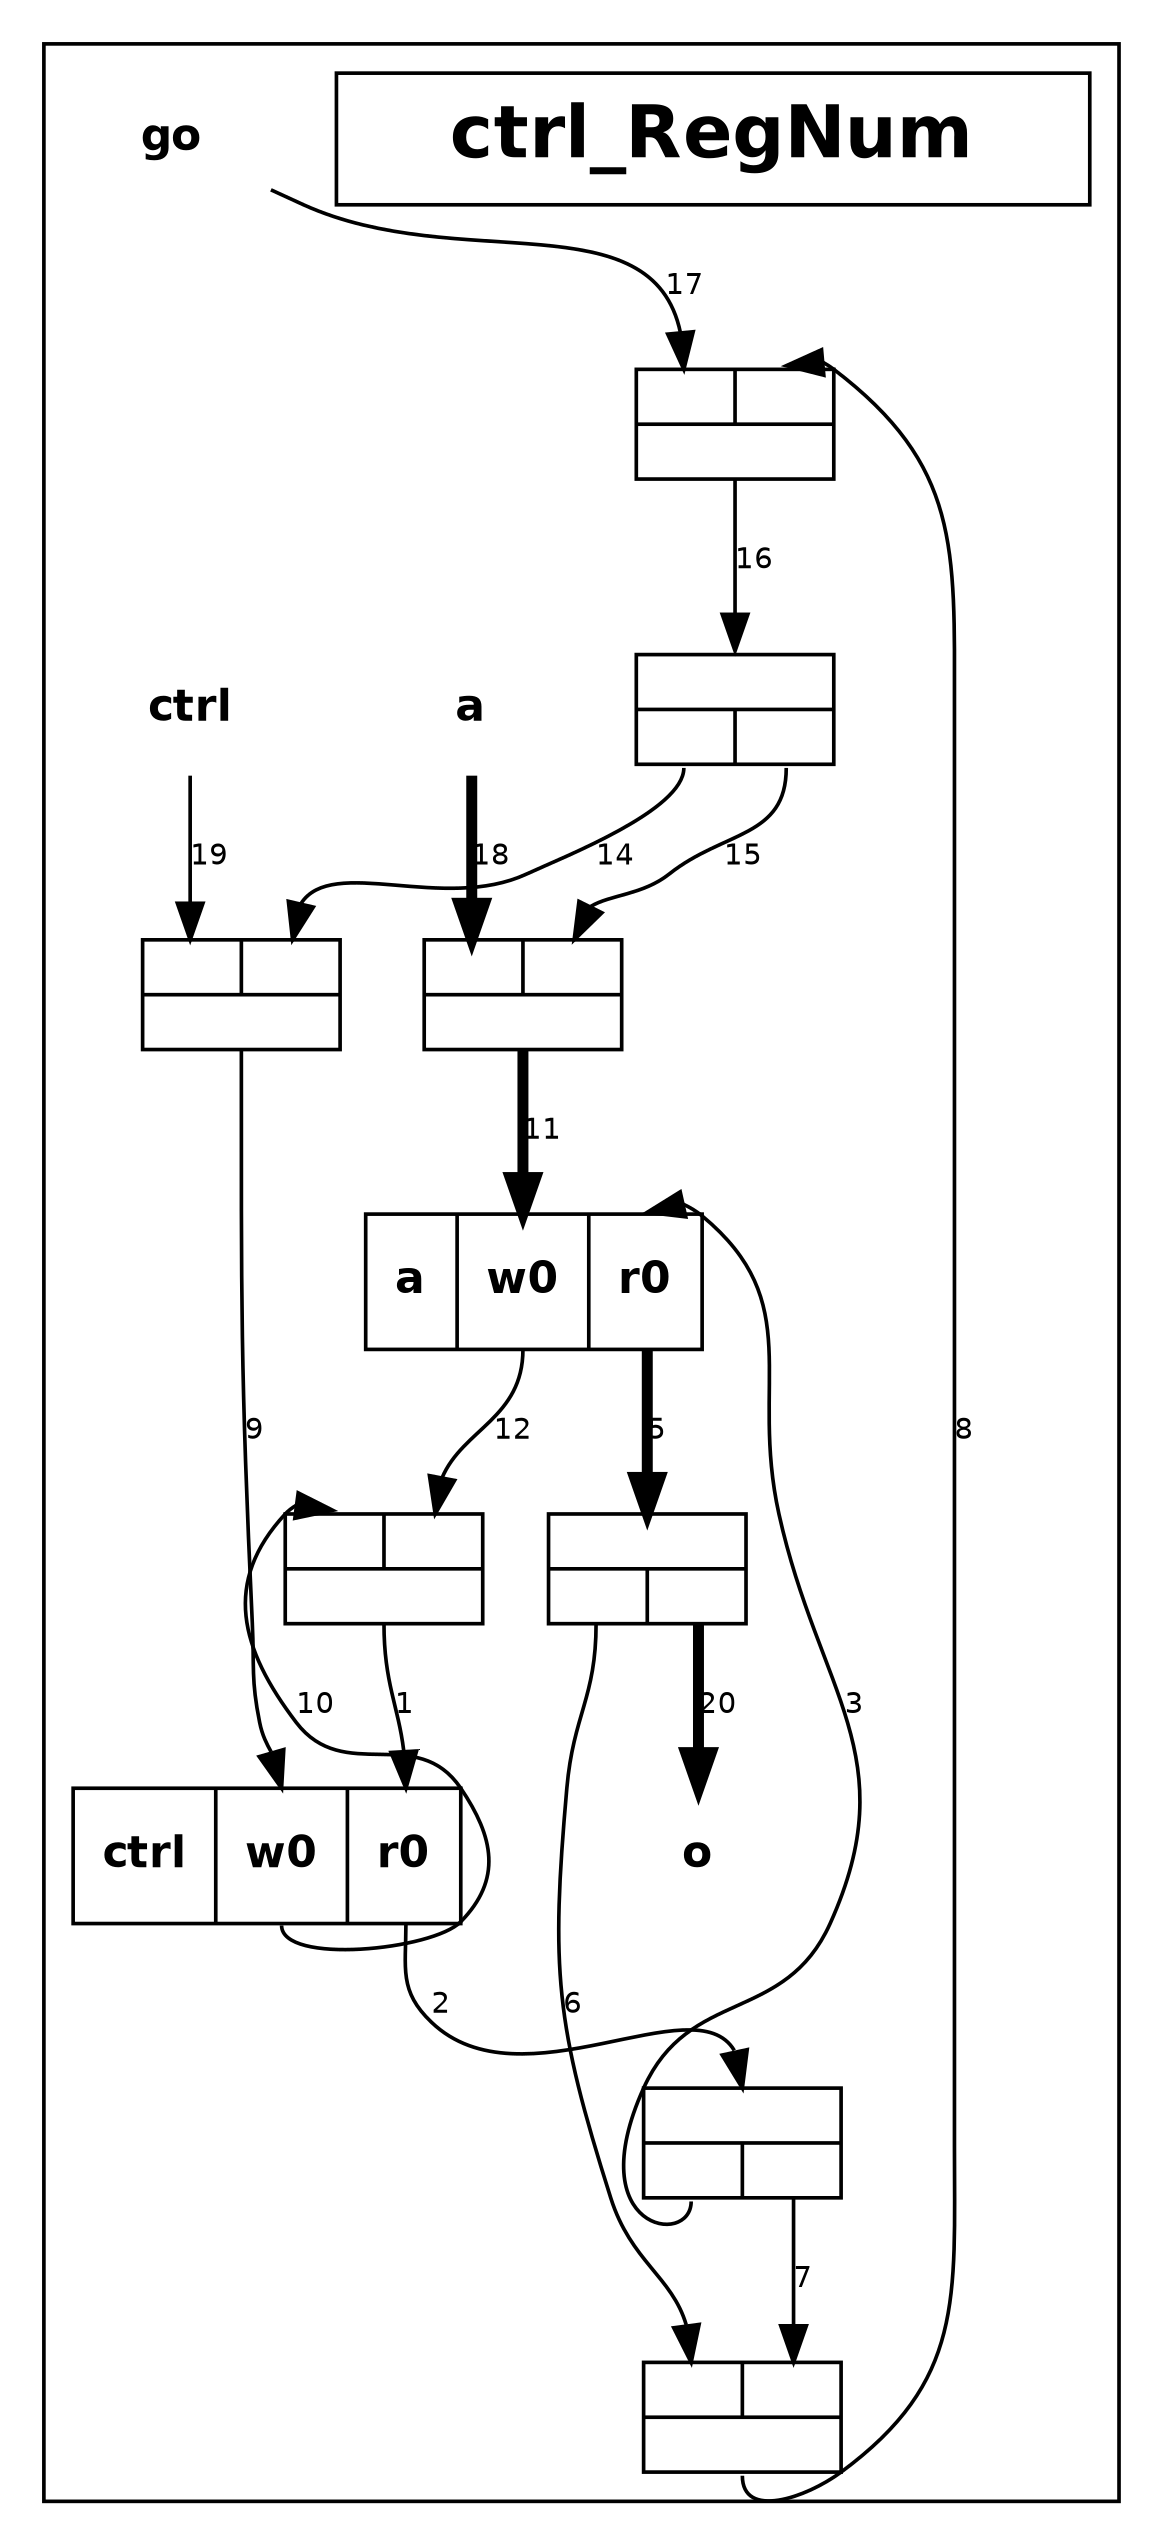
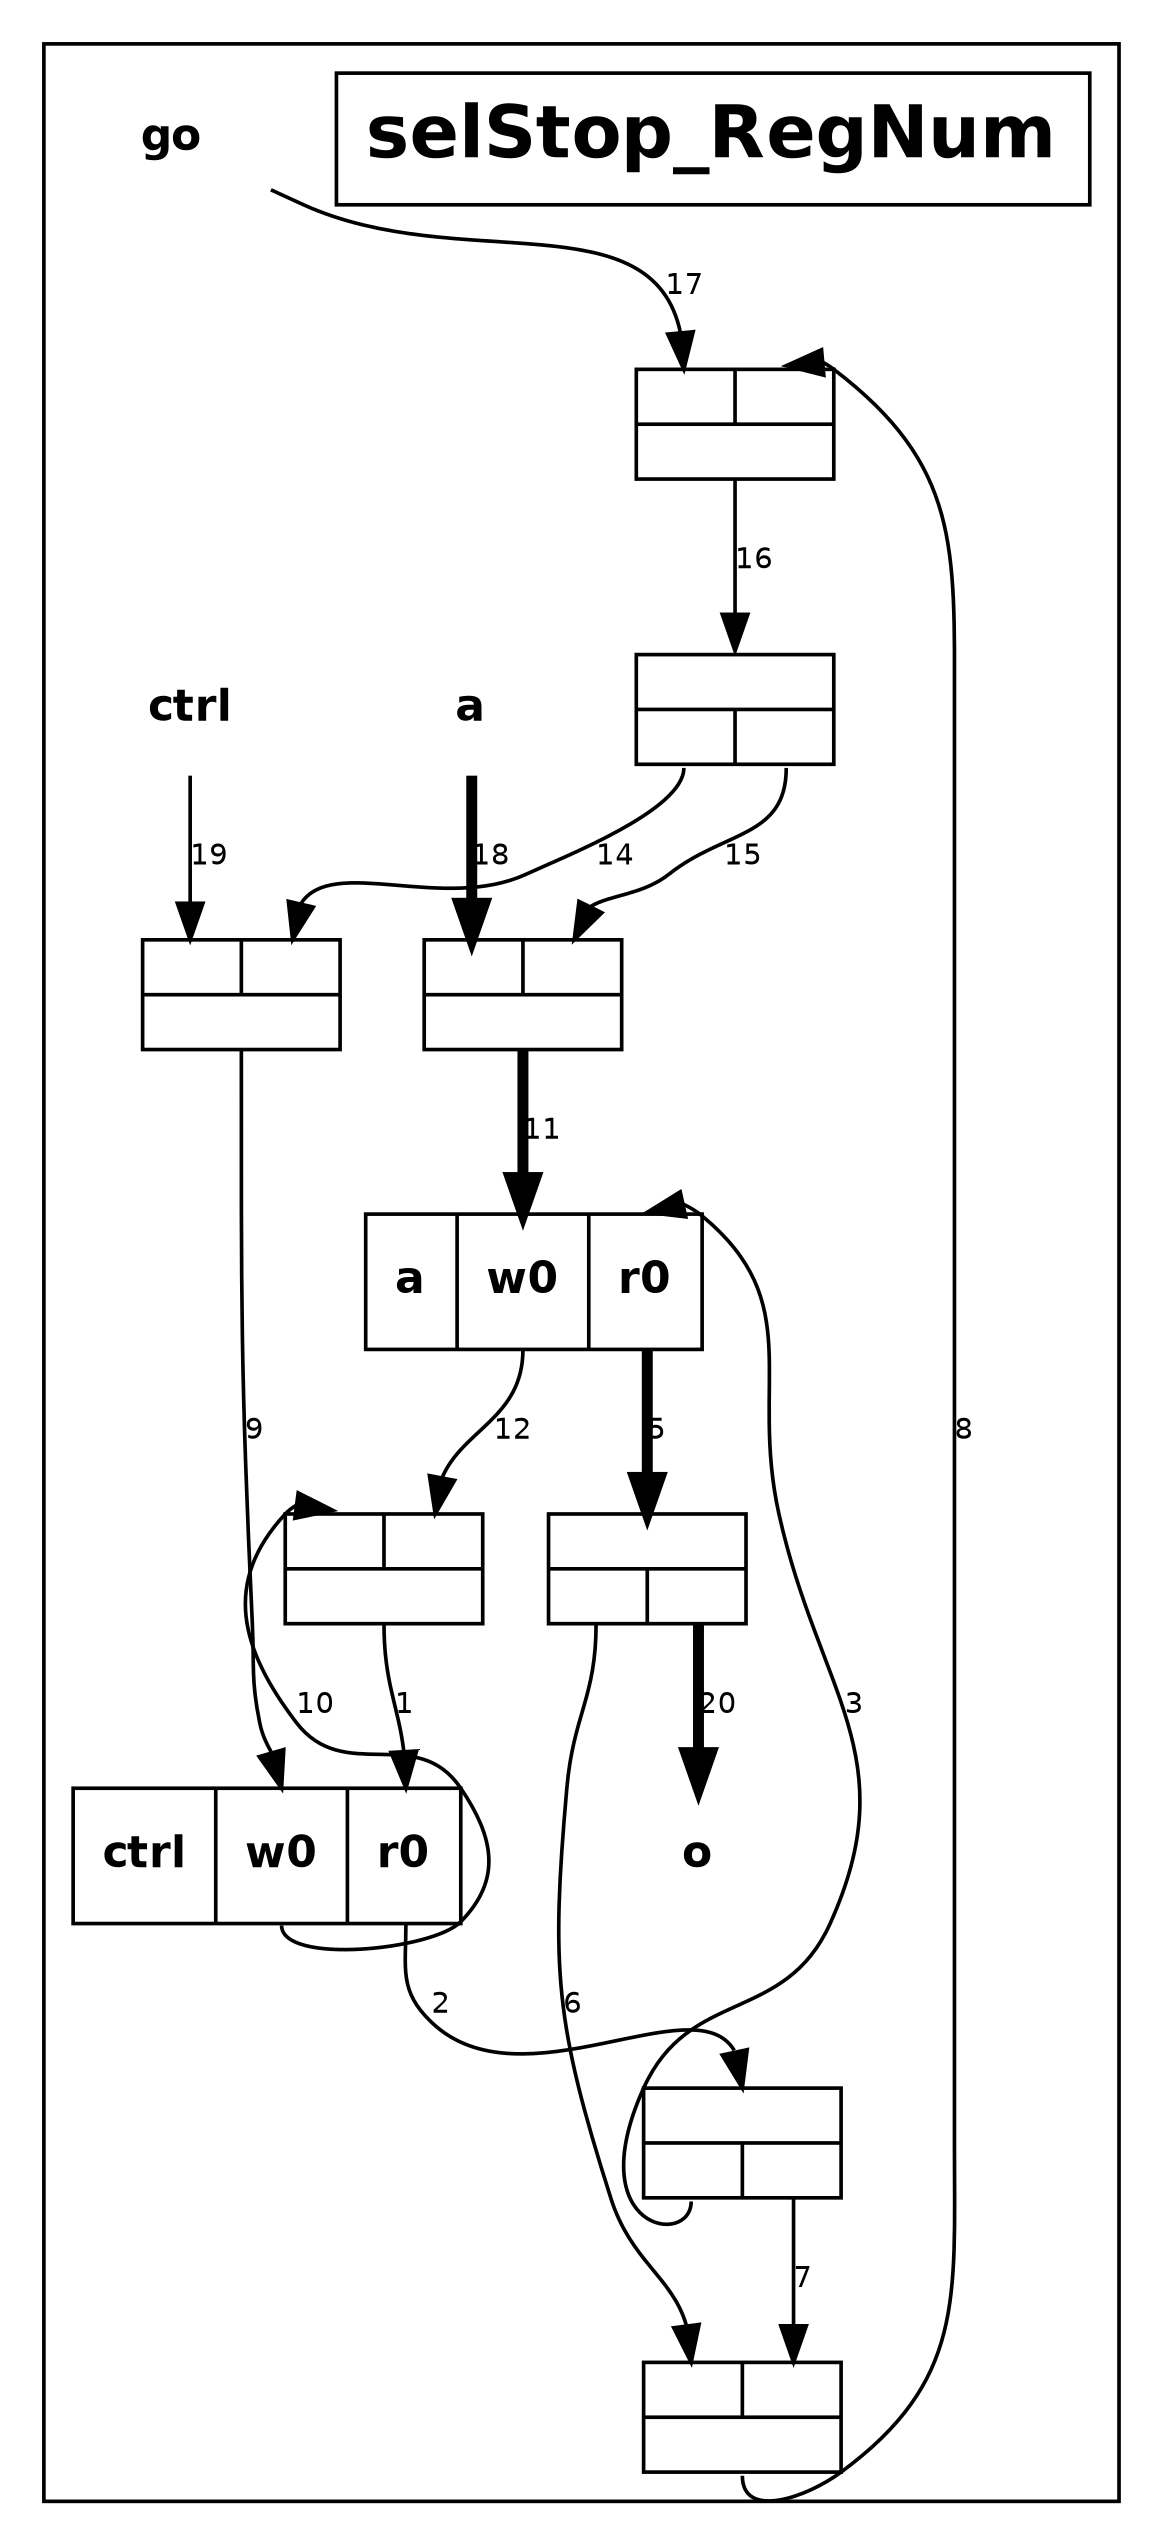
(713, 139) -> (713, 139)
